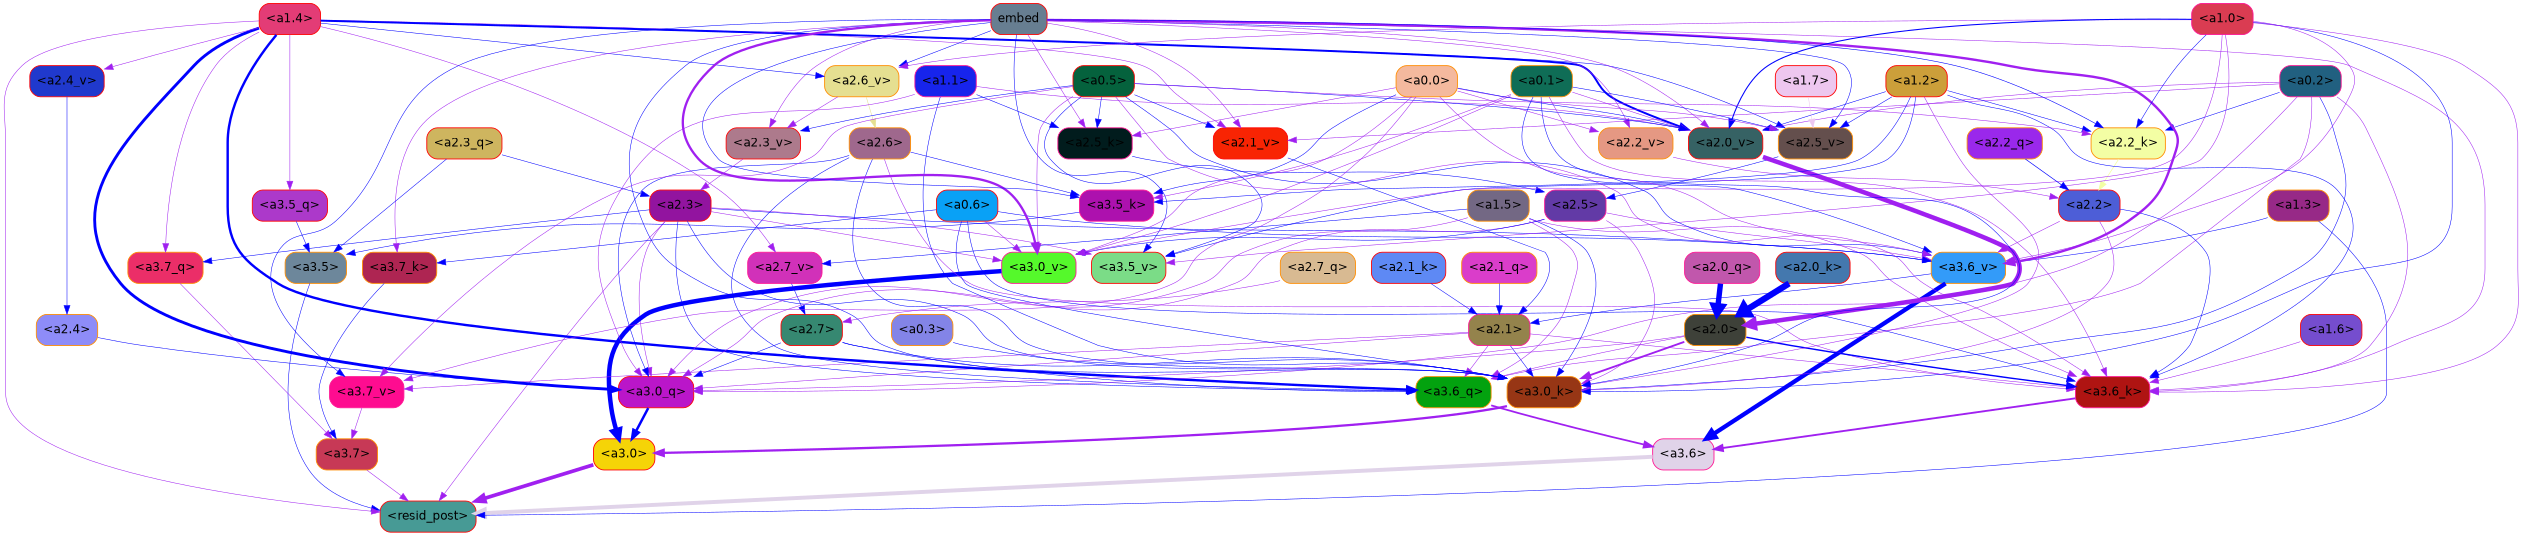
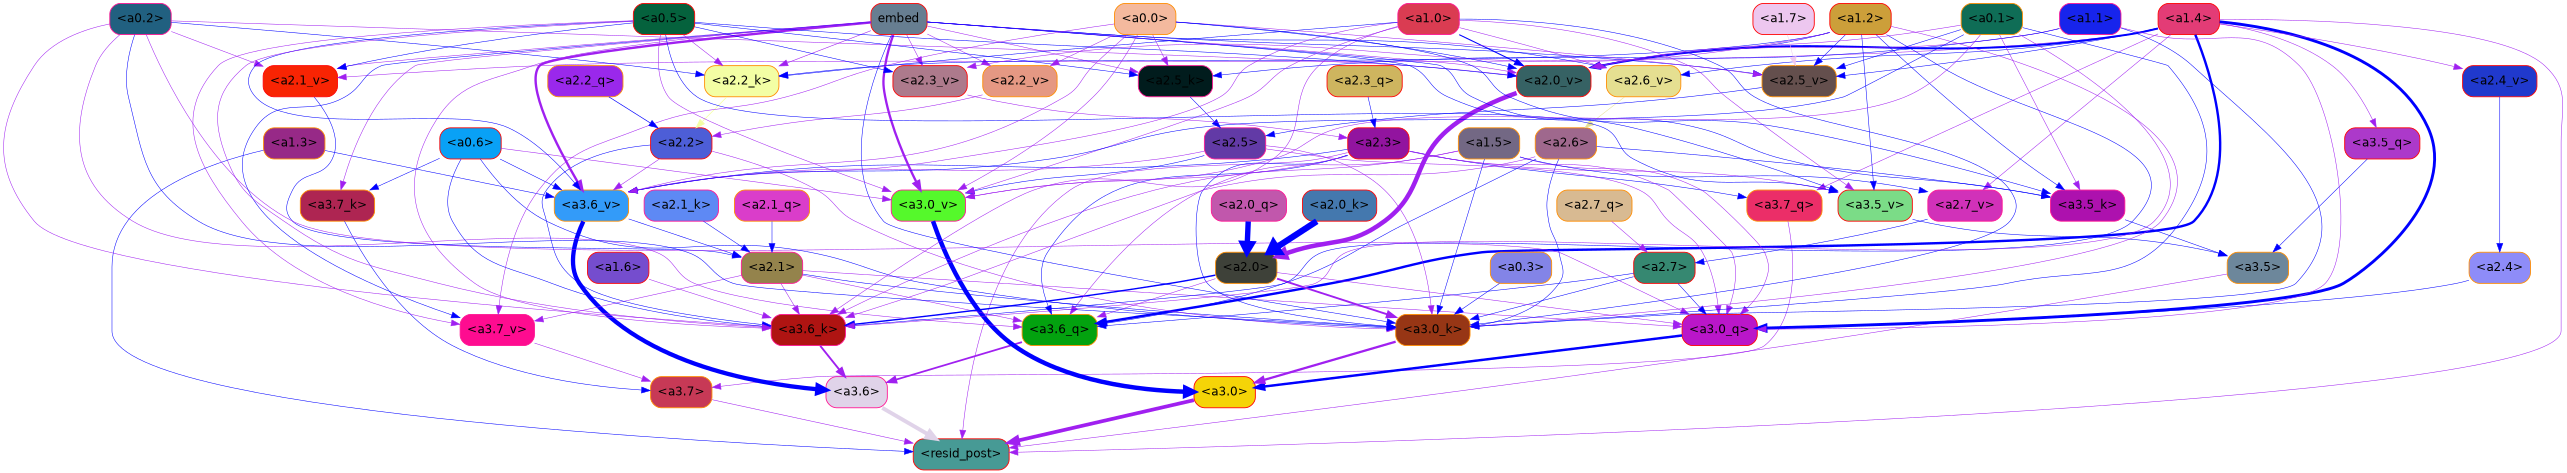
(1578, 31) -> (825, 48)
(807, 116) -> (1403, 54)
(644, 189) -> none
(388, 207) -> (2019, 235)
(1409, 268) -> (681, 206)
(290, 415) -> (1624, 369)
